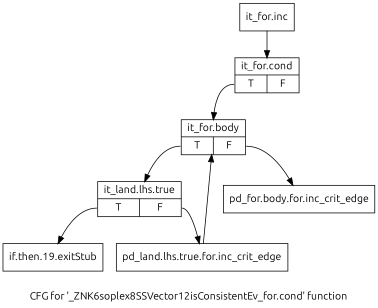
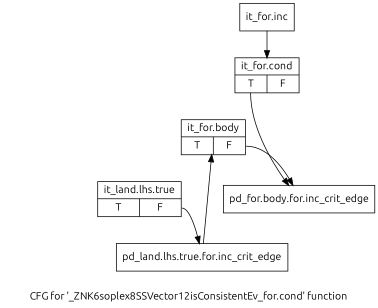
(219, 94) -> (261, 139)
(160, 156) -> none
(53, 257) -> none
